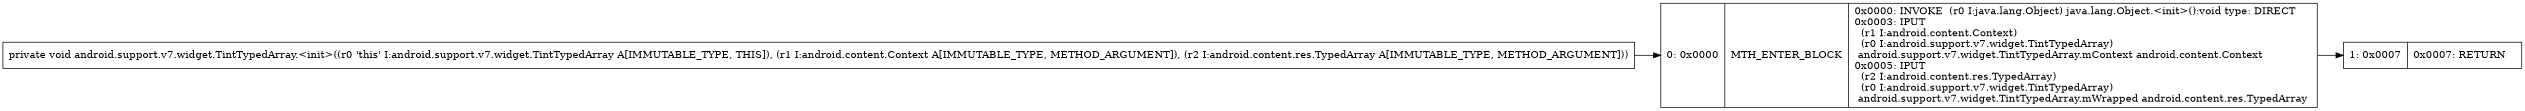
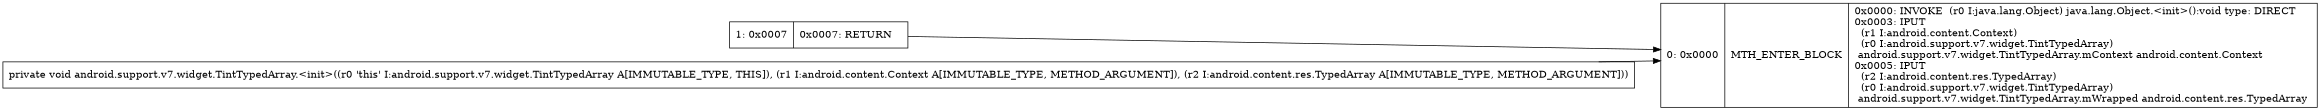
(2327, 55) -> (1281, 43)
